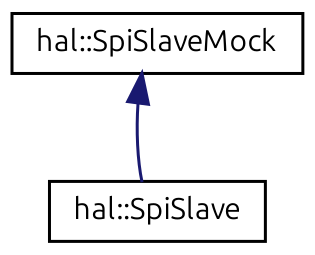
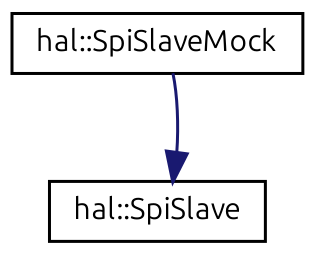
(138, 143) -> (177, 113)
